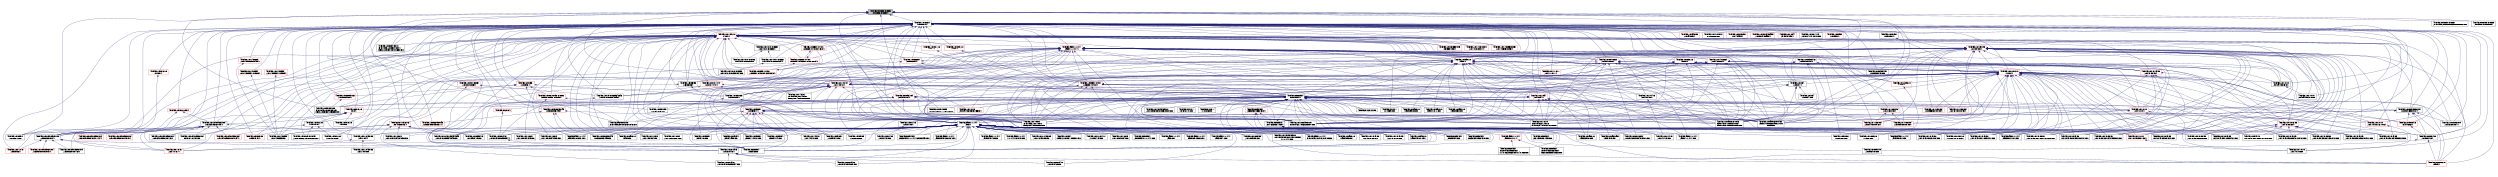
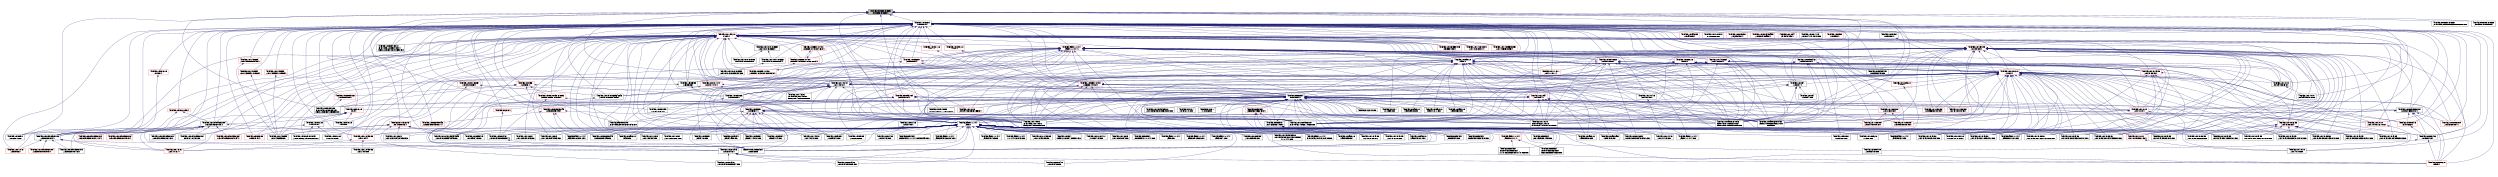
none -> (1435, 27)
(1737, 35) -> (1737, 35)
(839, 84) -> (839, 84)
none -> (625, 99)
(1302, 124) -> (1302, 124)
(2451, 124) -> (2451, 124)
(363, 137) -> (363, 137)
(2258, 137) -> (2258, 137)
(753, 151) -> (753, 151)
